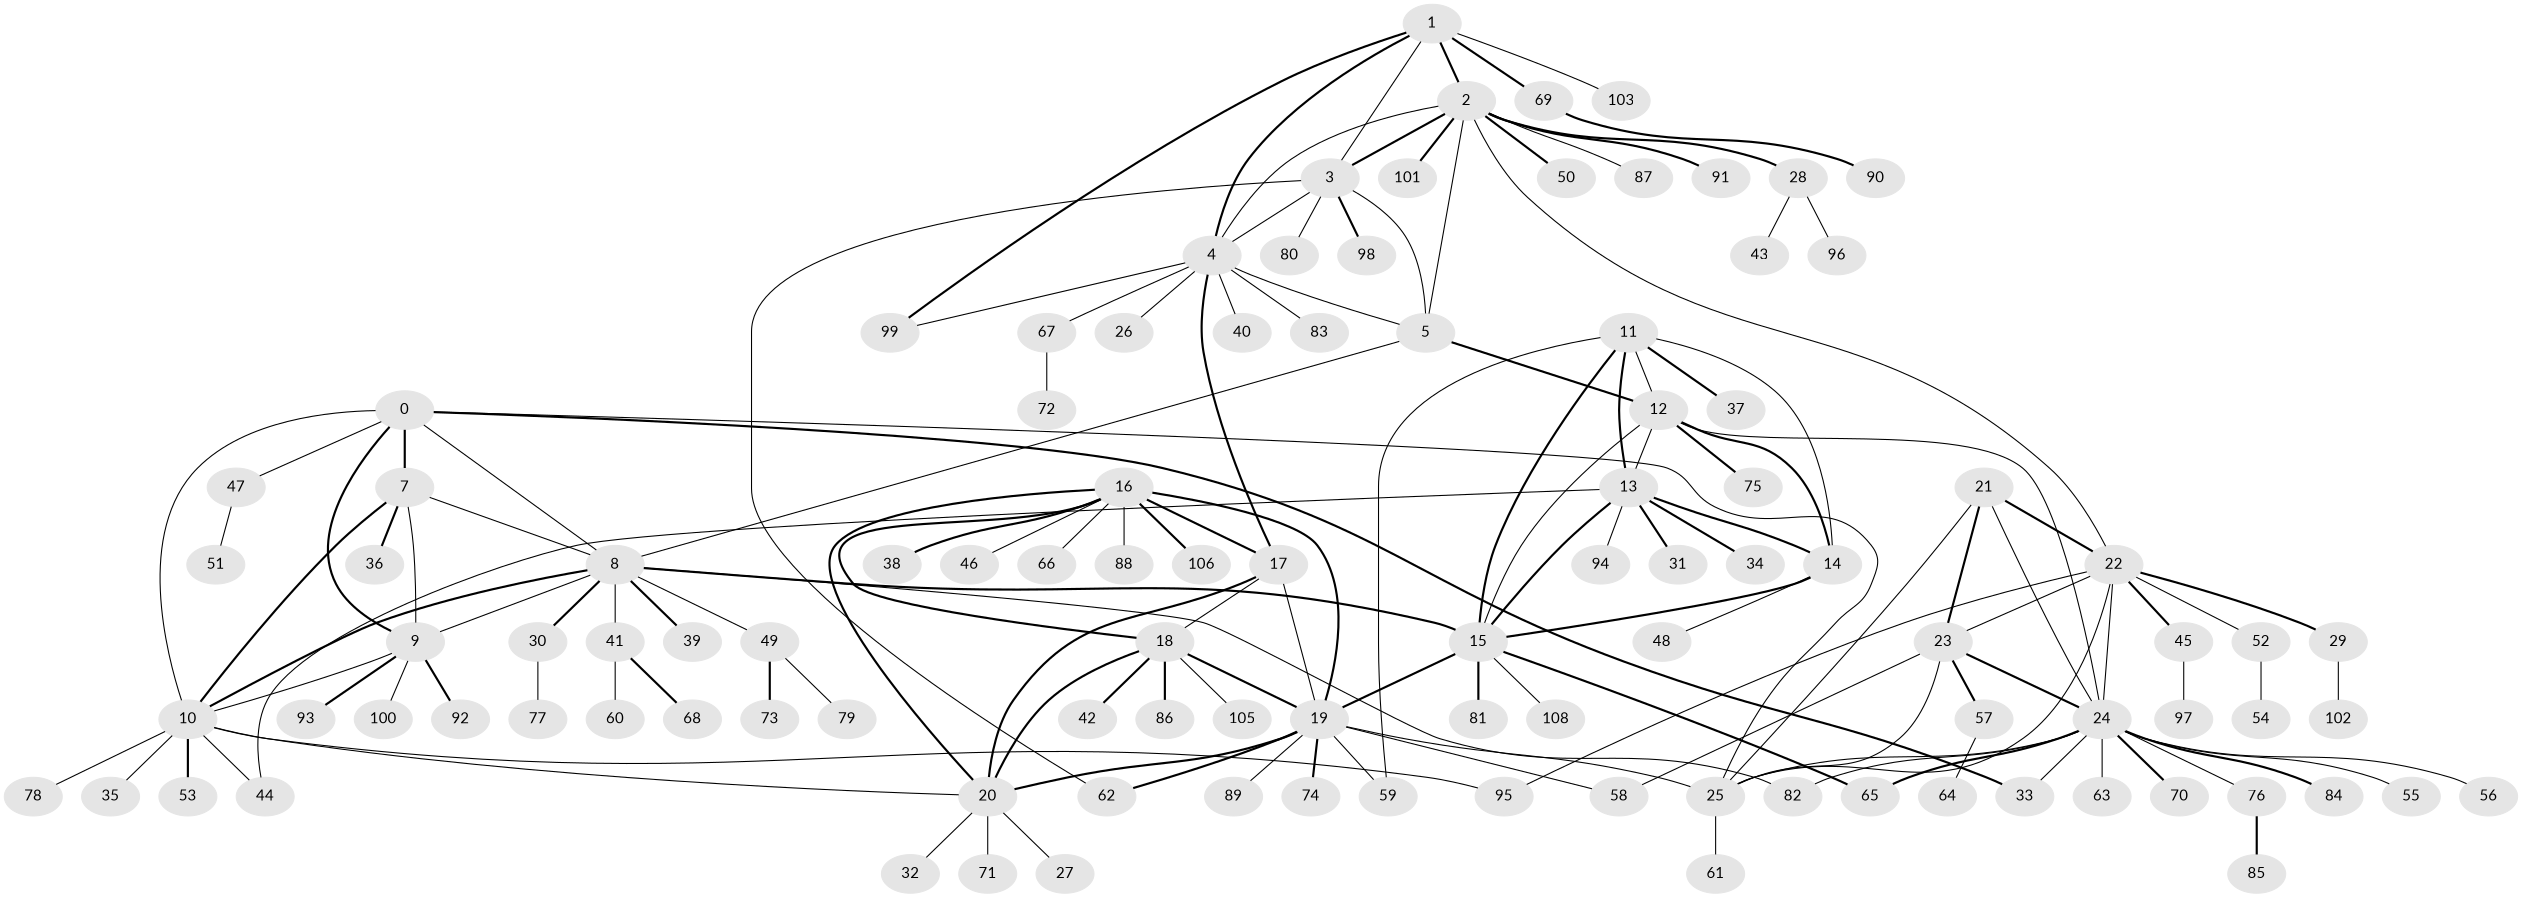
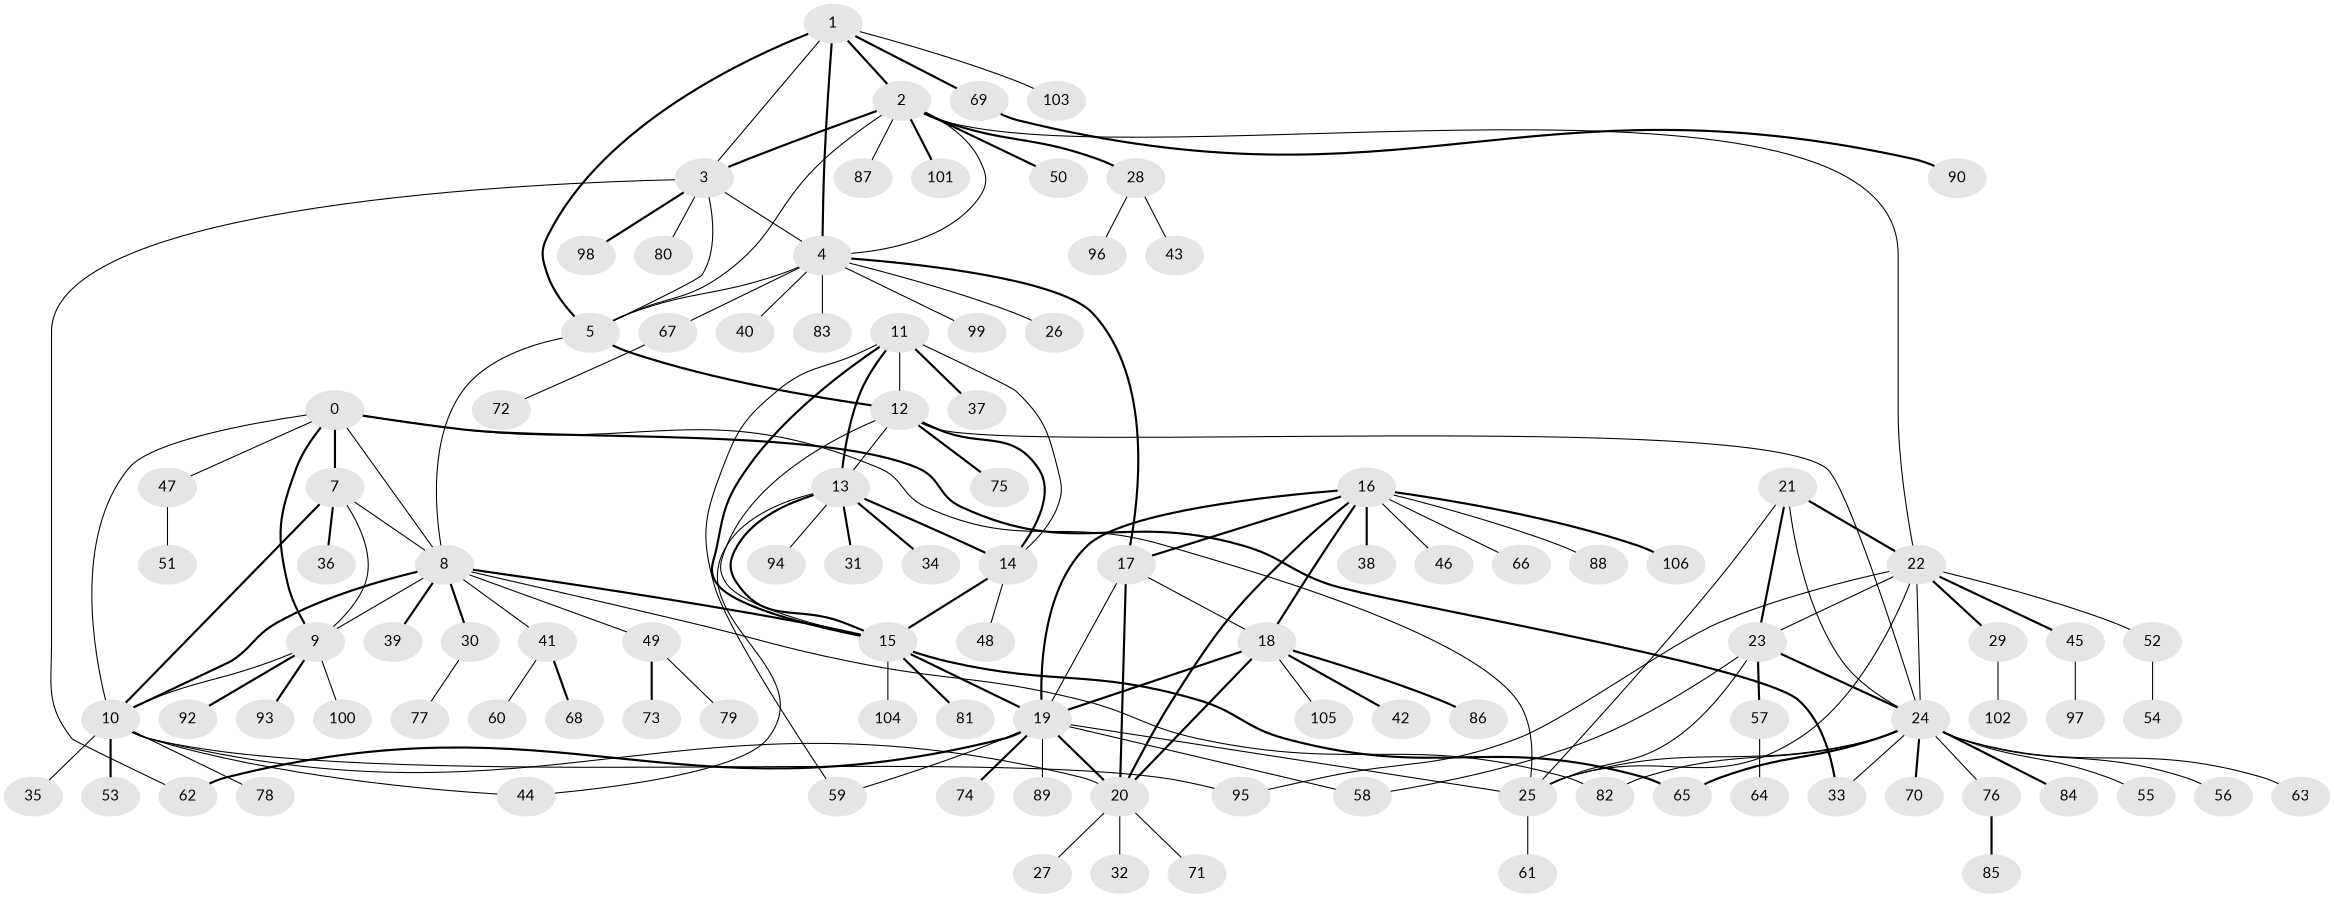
(1147, 157) -> (625, 141)
(1721, 178) -> none
(1556, 719) -> (888, 719)
